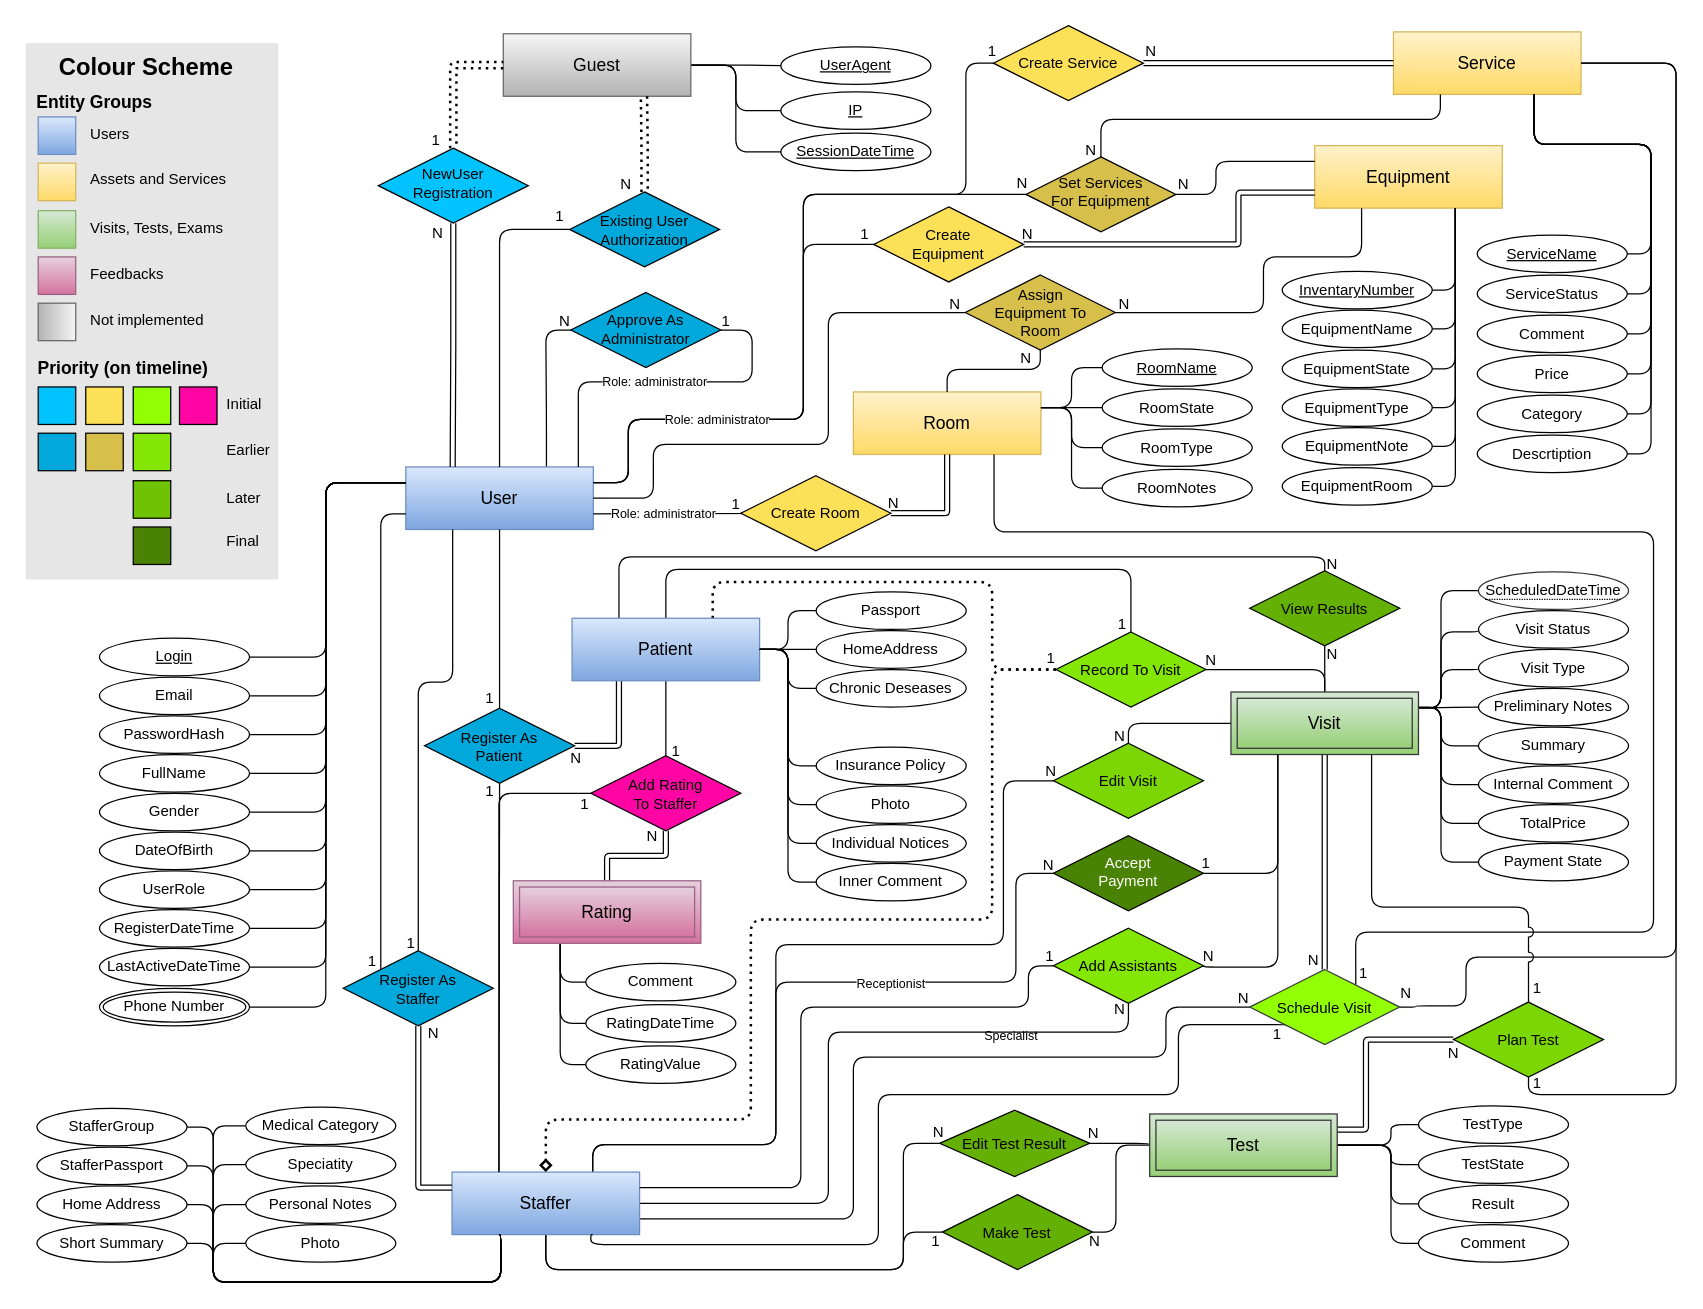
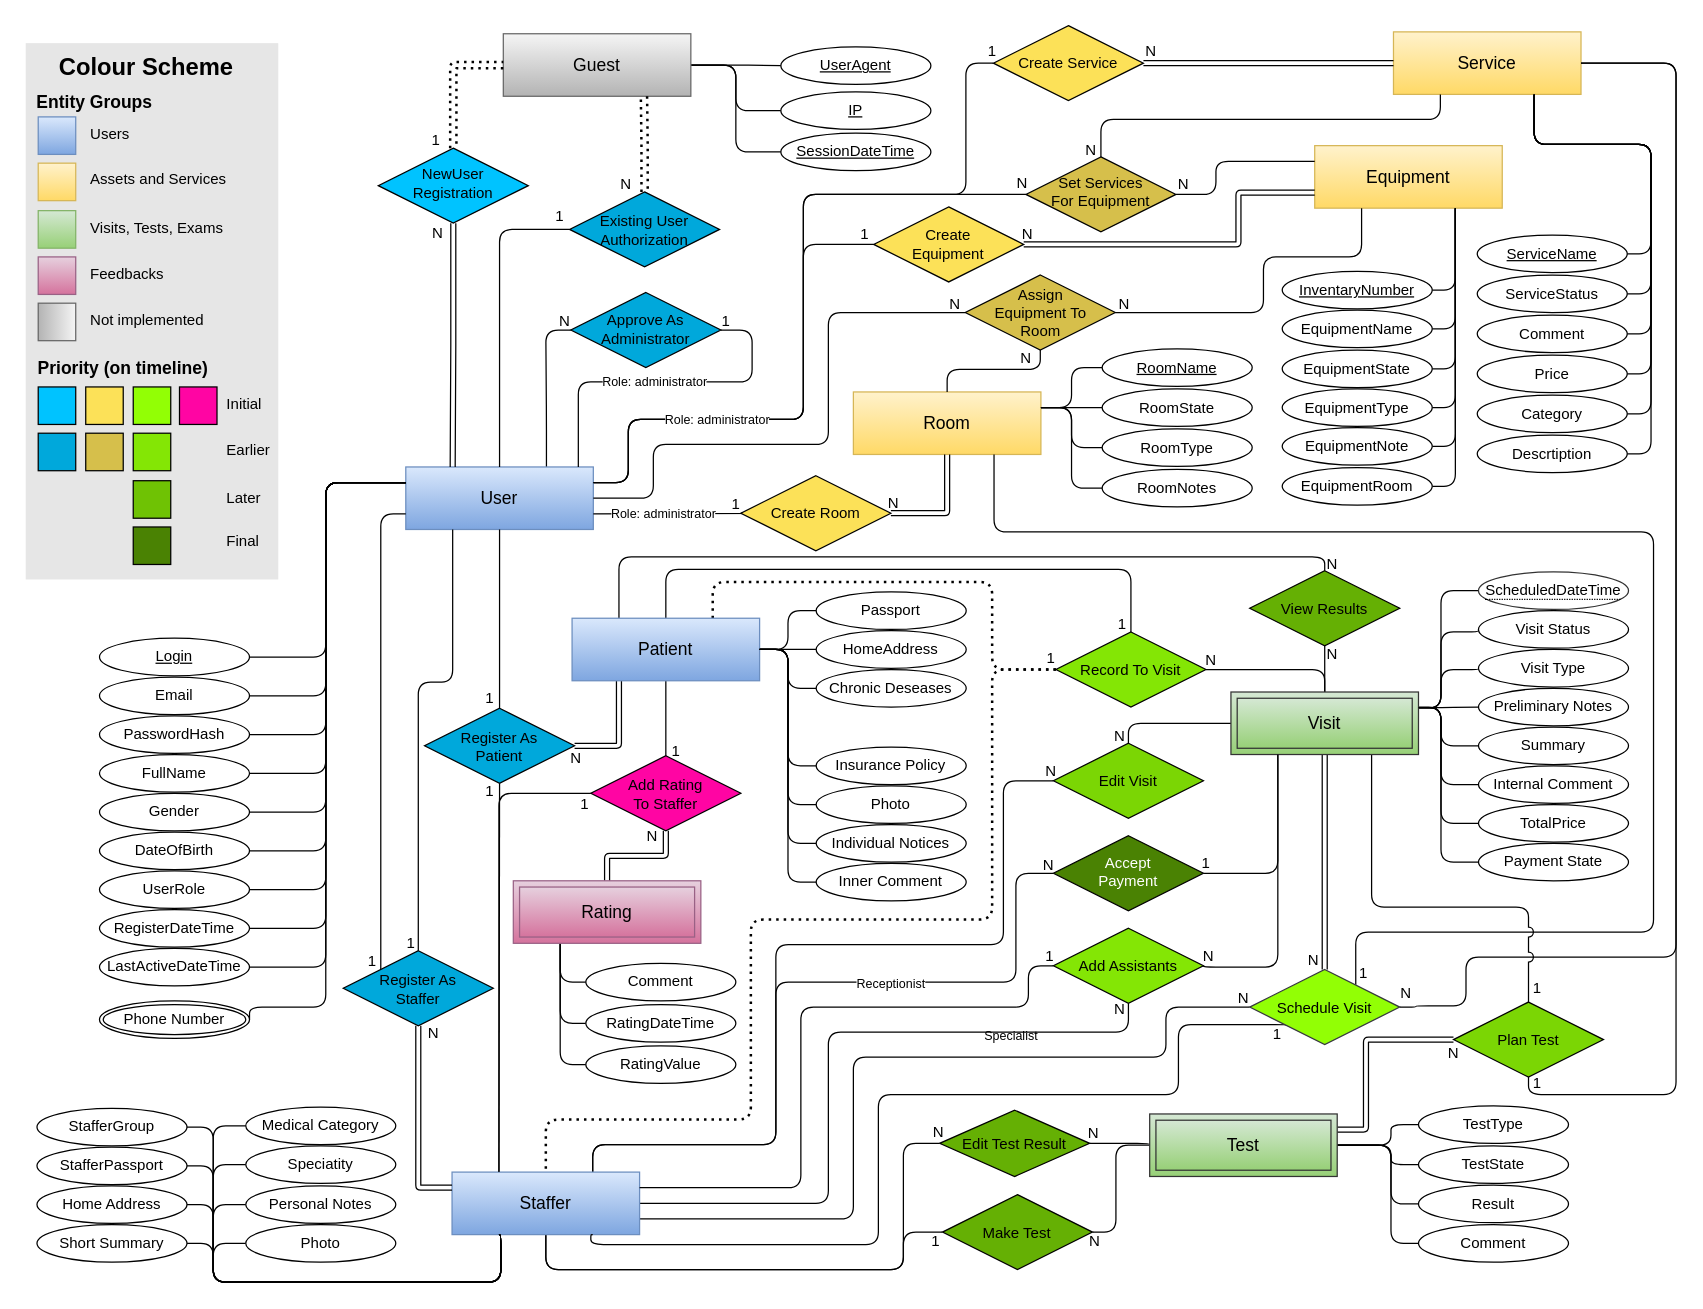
(174, 1007) -> (174, 1019)
(546, 1159) -> (546, 1165)
